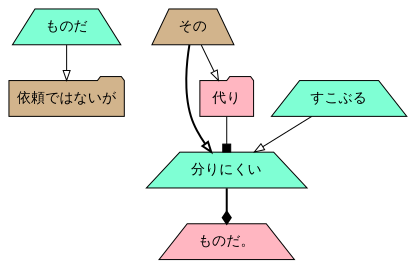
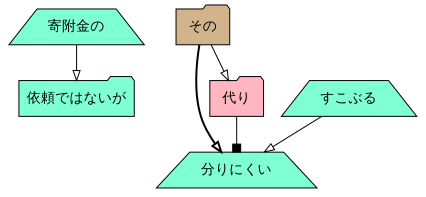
(67, 27) -> (77, 27)
(193, 27) -> (203, 27)
(67, 98) -> (77, 98)
(227, 242) -> none
